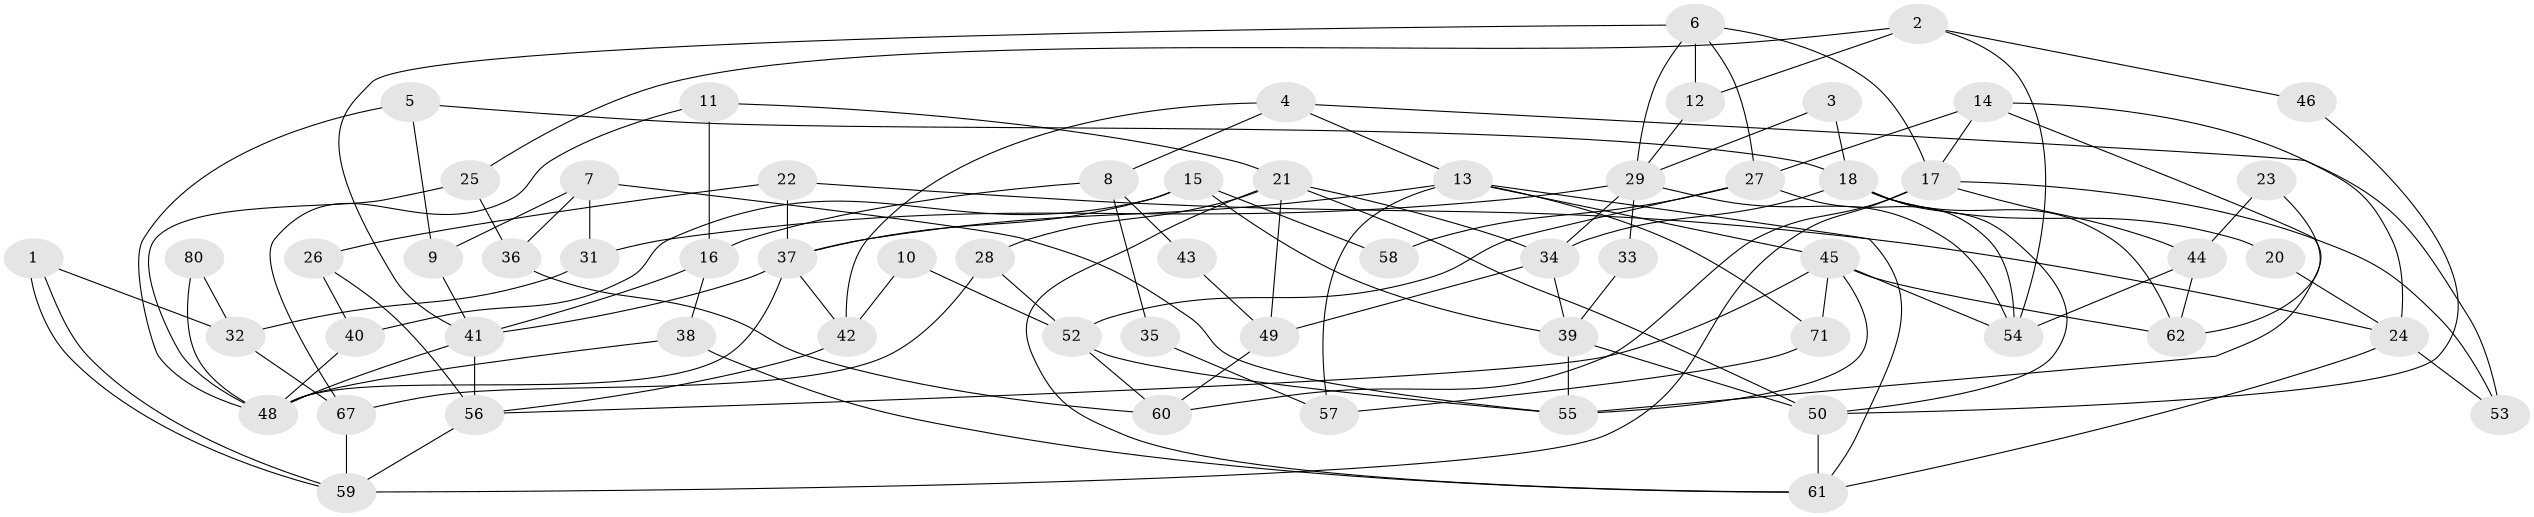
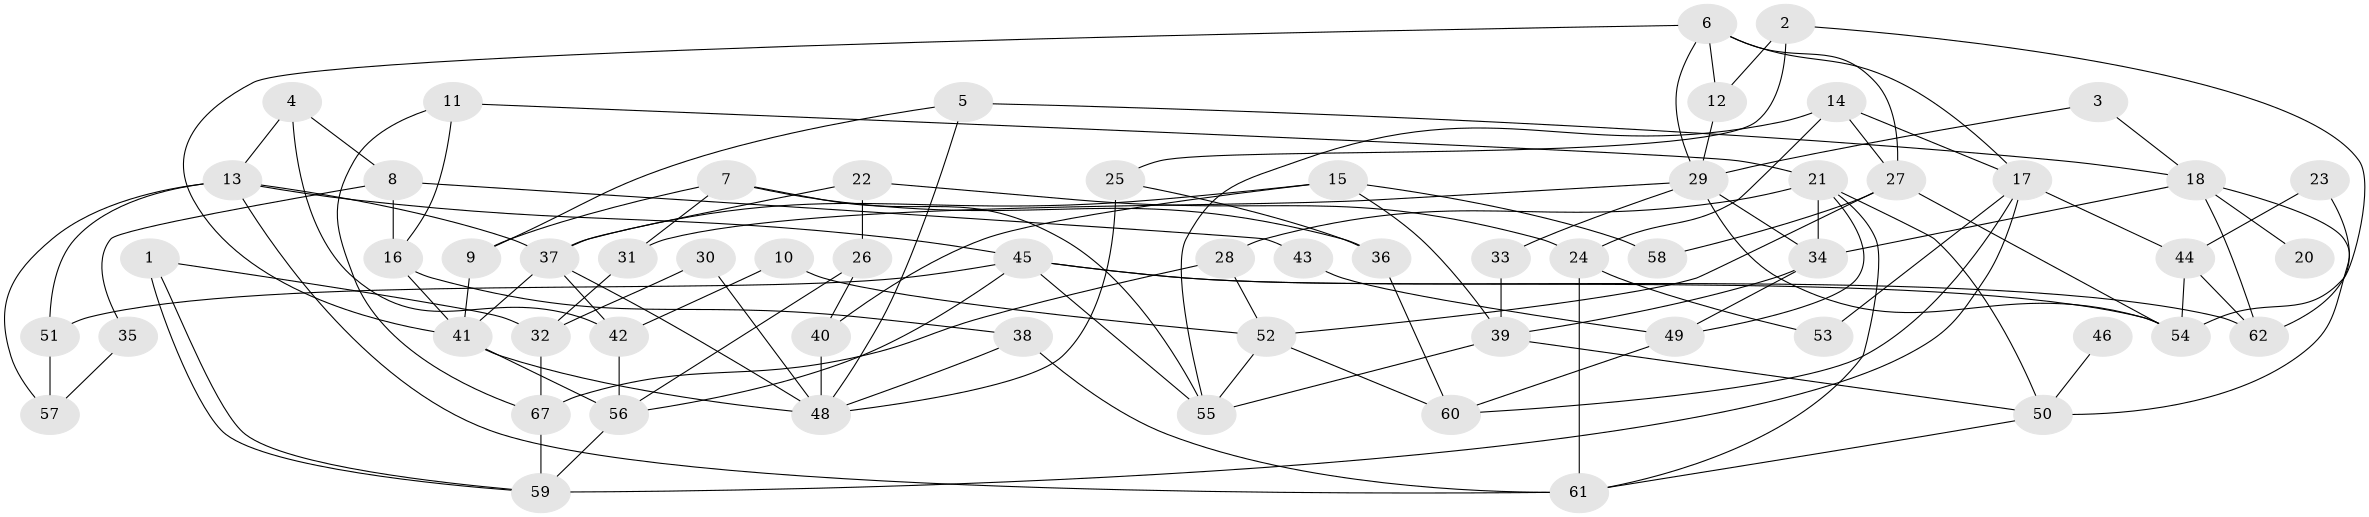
(2113, 63) -> none
(1968, 140) -> none
(194, 258) -> (706, 258)
(2337, 298) -> none
(1820, 337) -> (50, 337)
